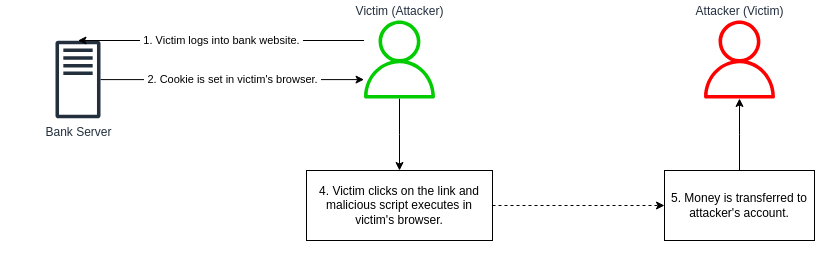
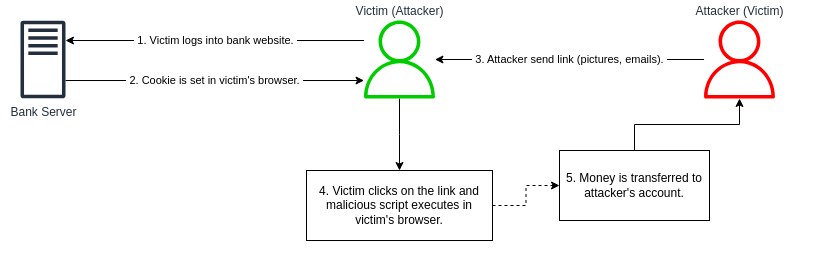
none -> (573, 60)
(78, 80) -> (43, 60)
(740, 206) -> (635, 186)
